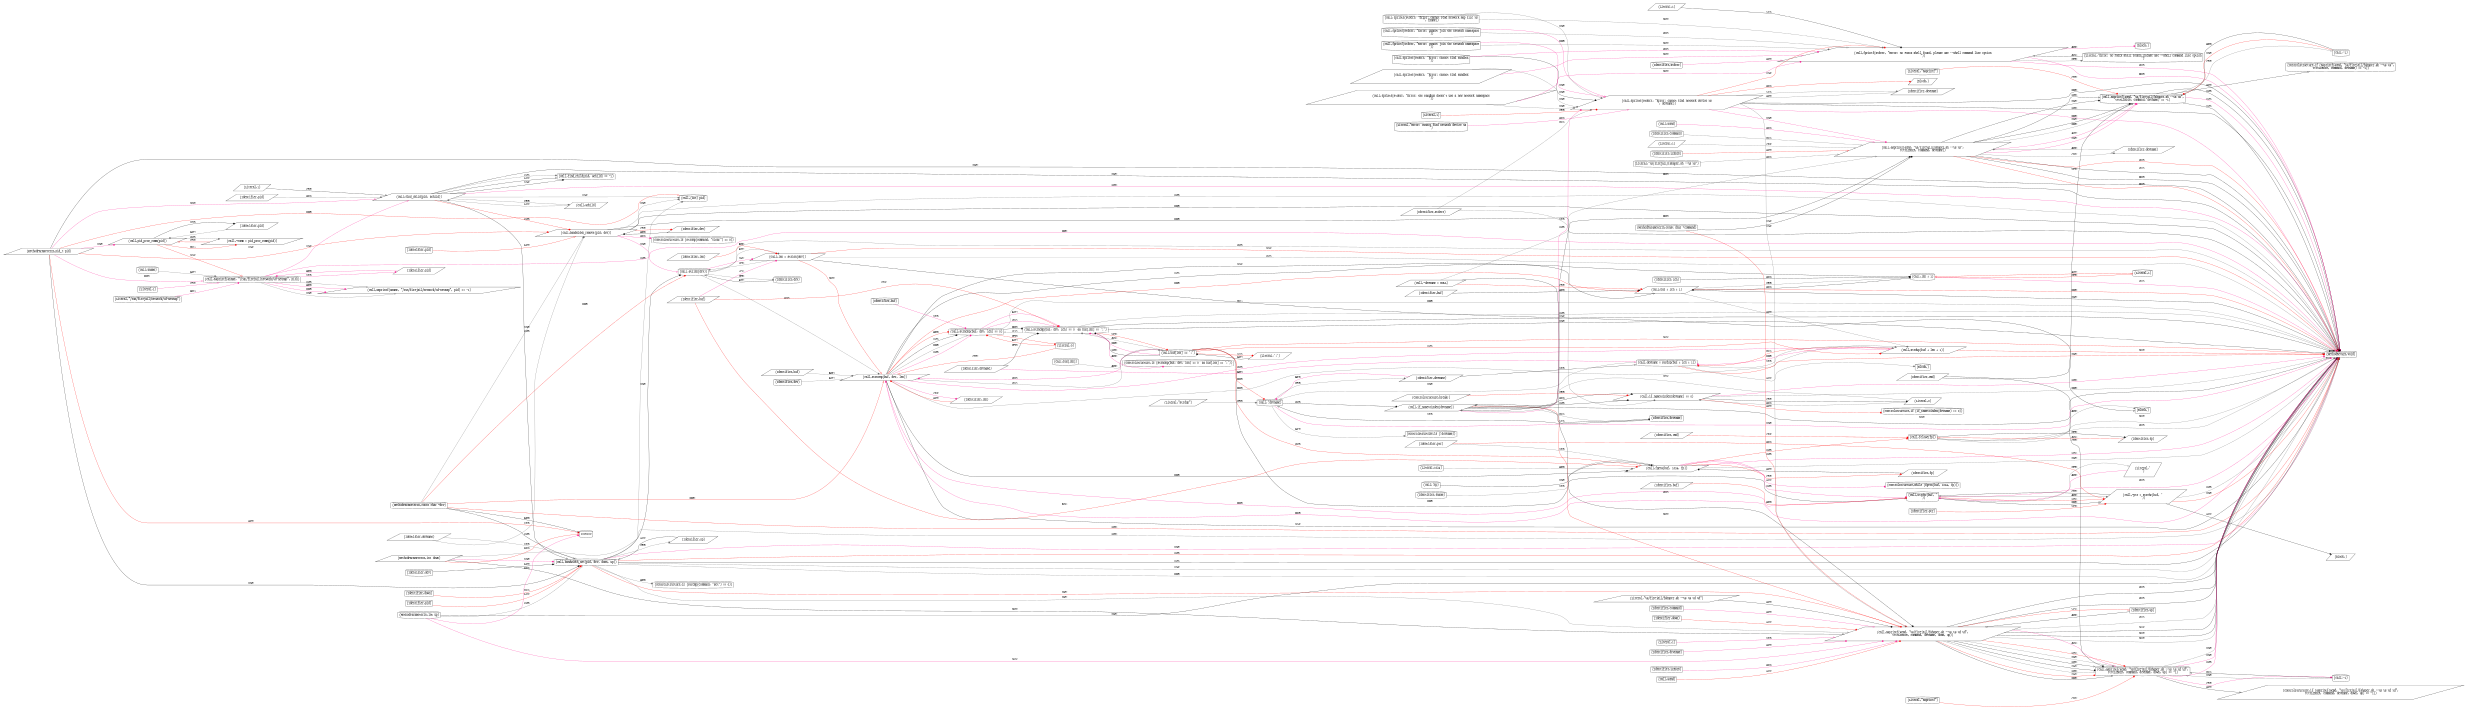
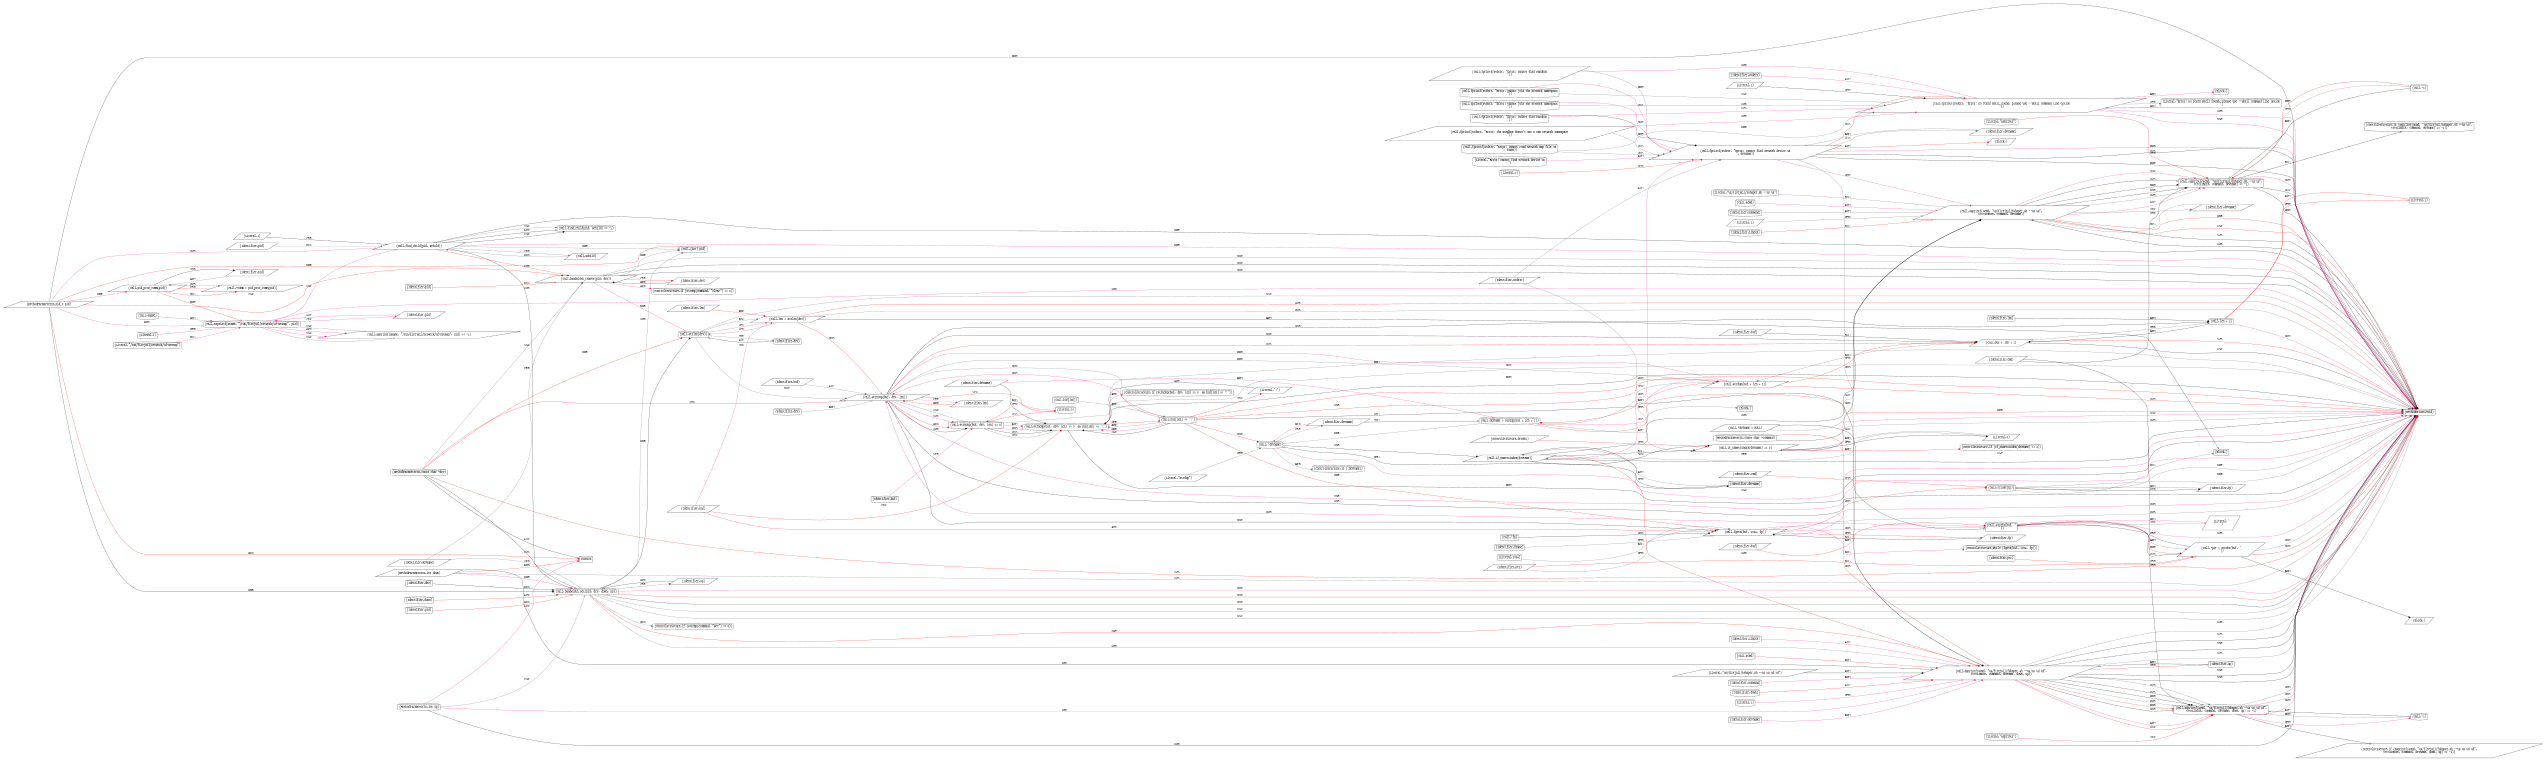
(1549, 287) -> (1876, 348)
(1224, 357) -> (1166, 383)
